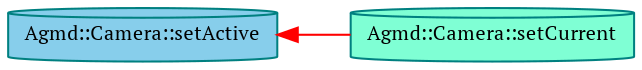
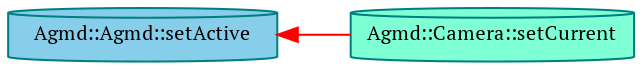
(143, 35) -> (143, 35)
